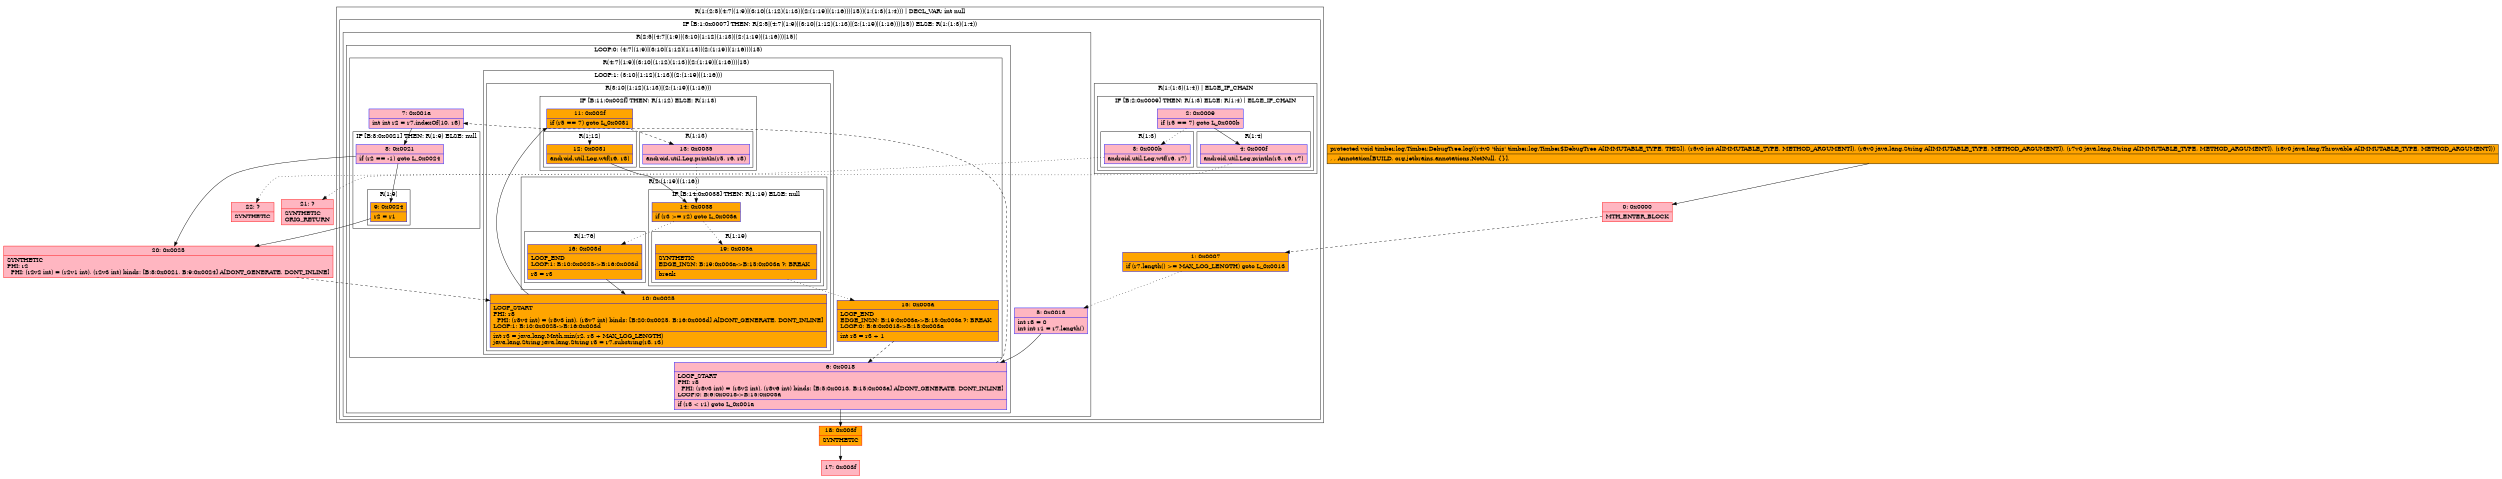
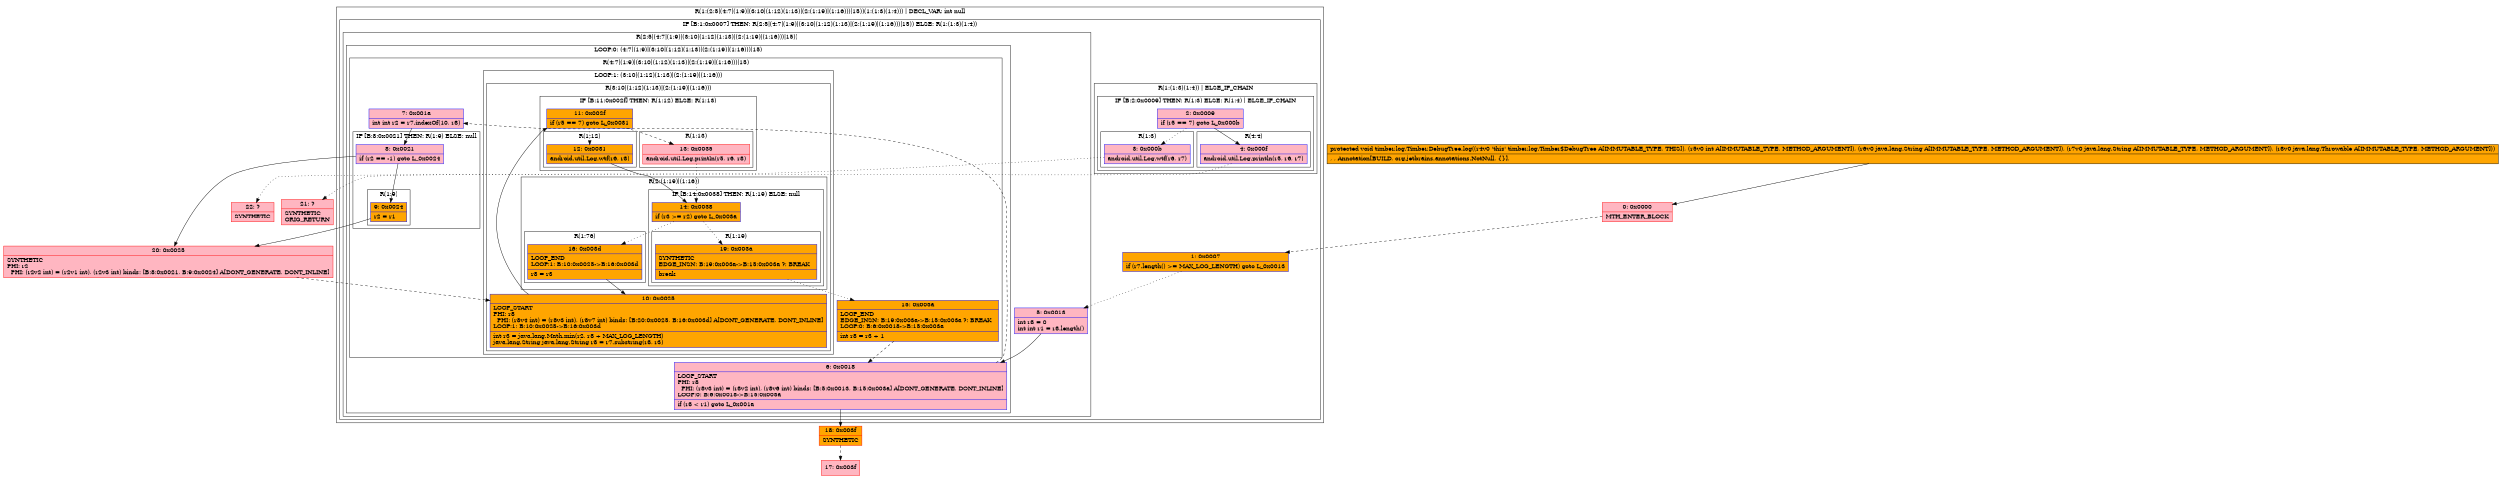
(1254, 136) -> (1254, 136)
(696, 154) -> (696, 154)
(1051, 329) -> (1051, 329)
(841, 451) -> (841, 451)
